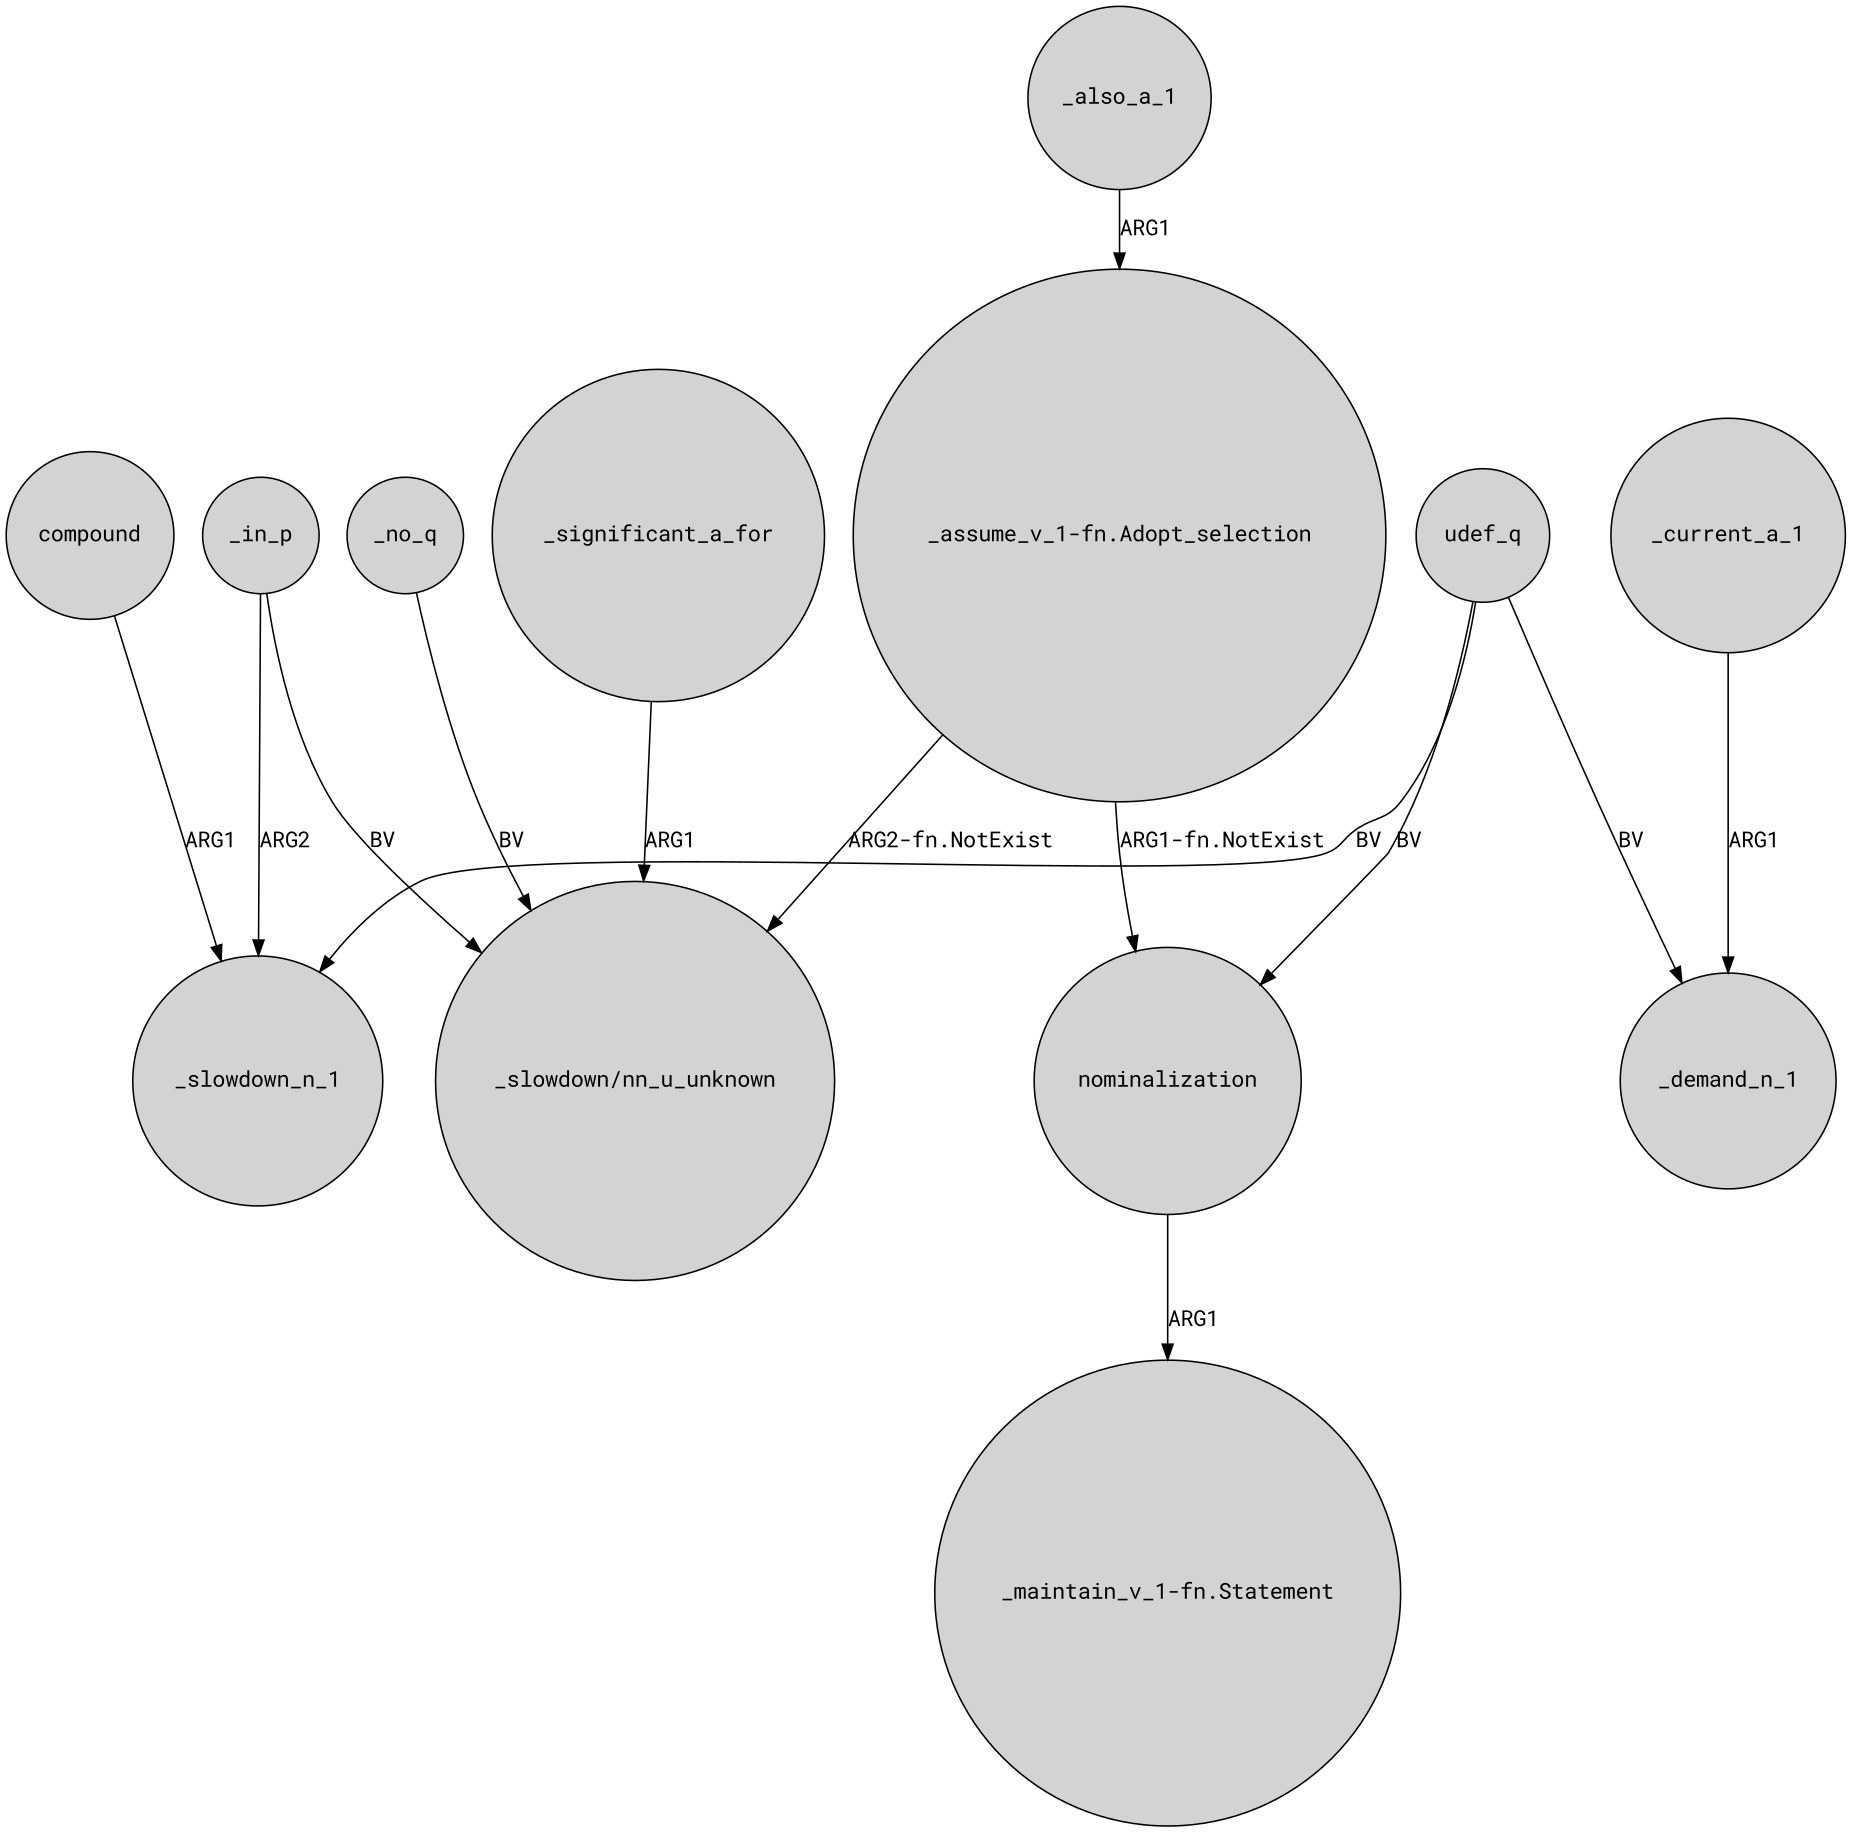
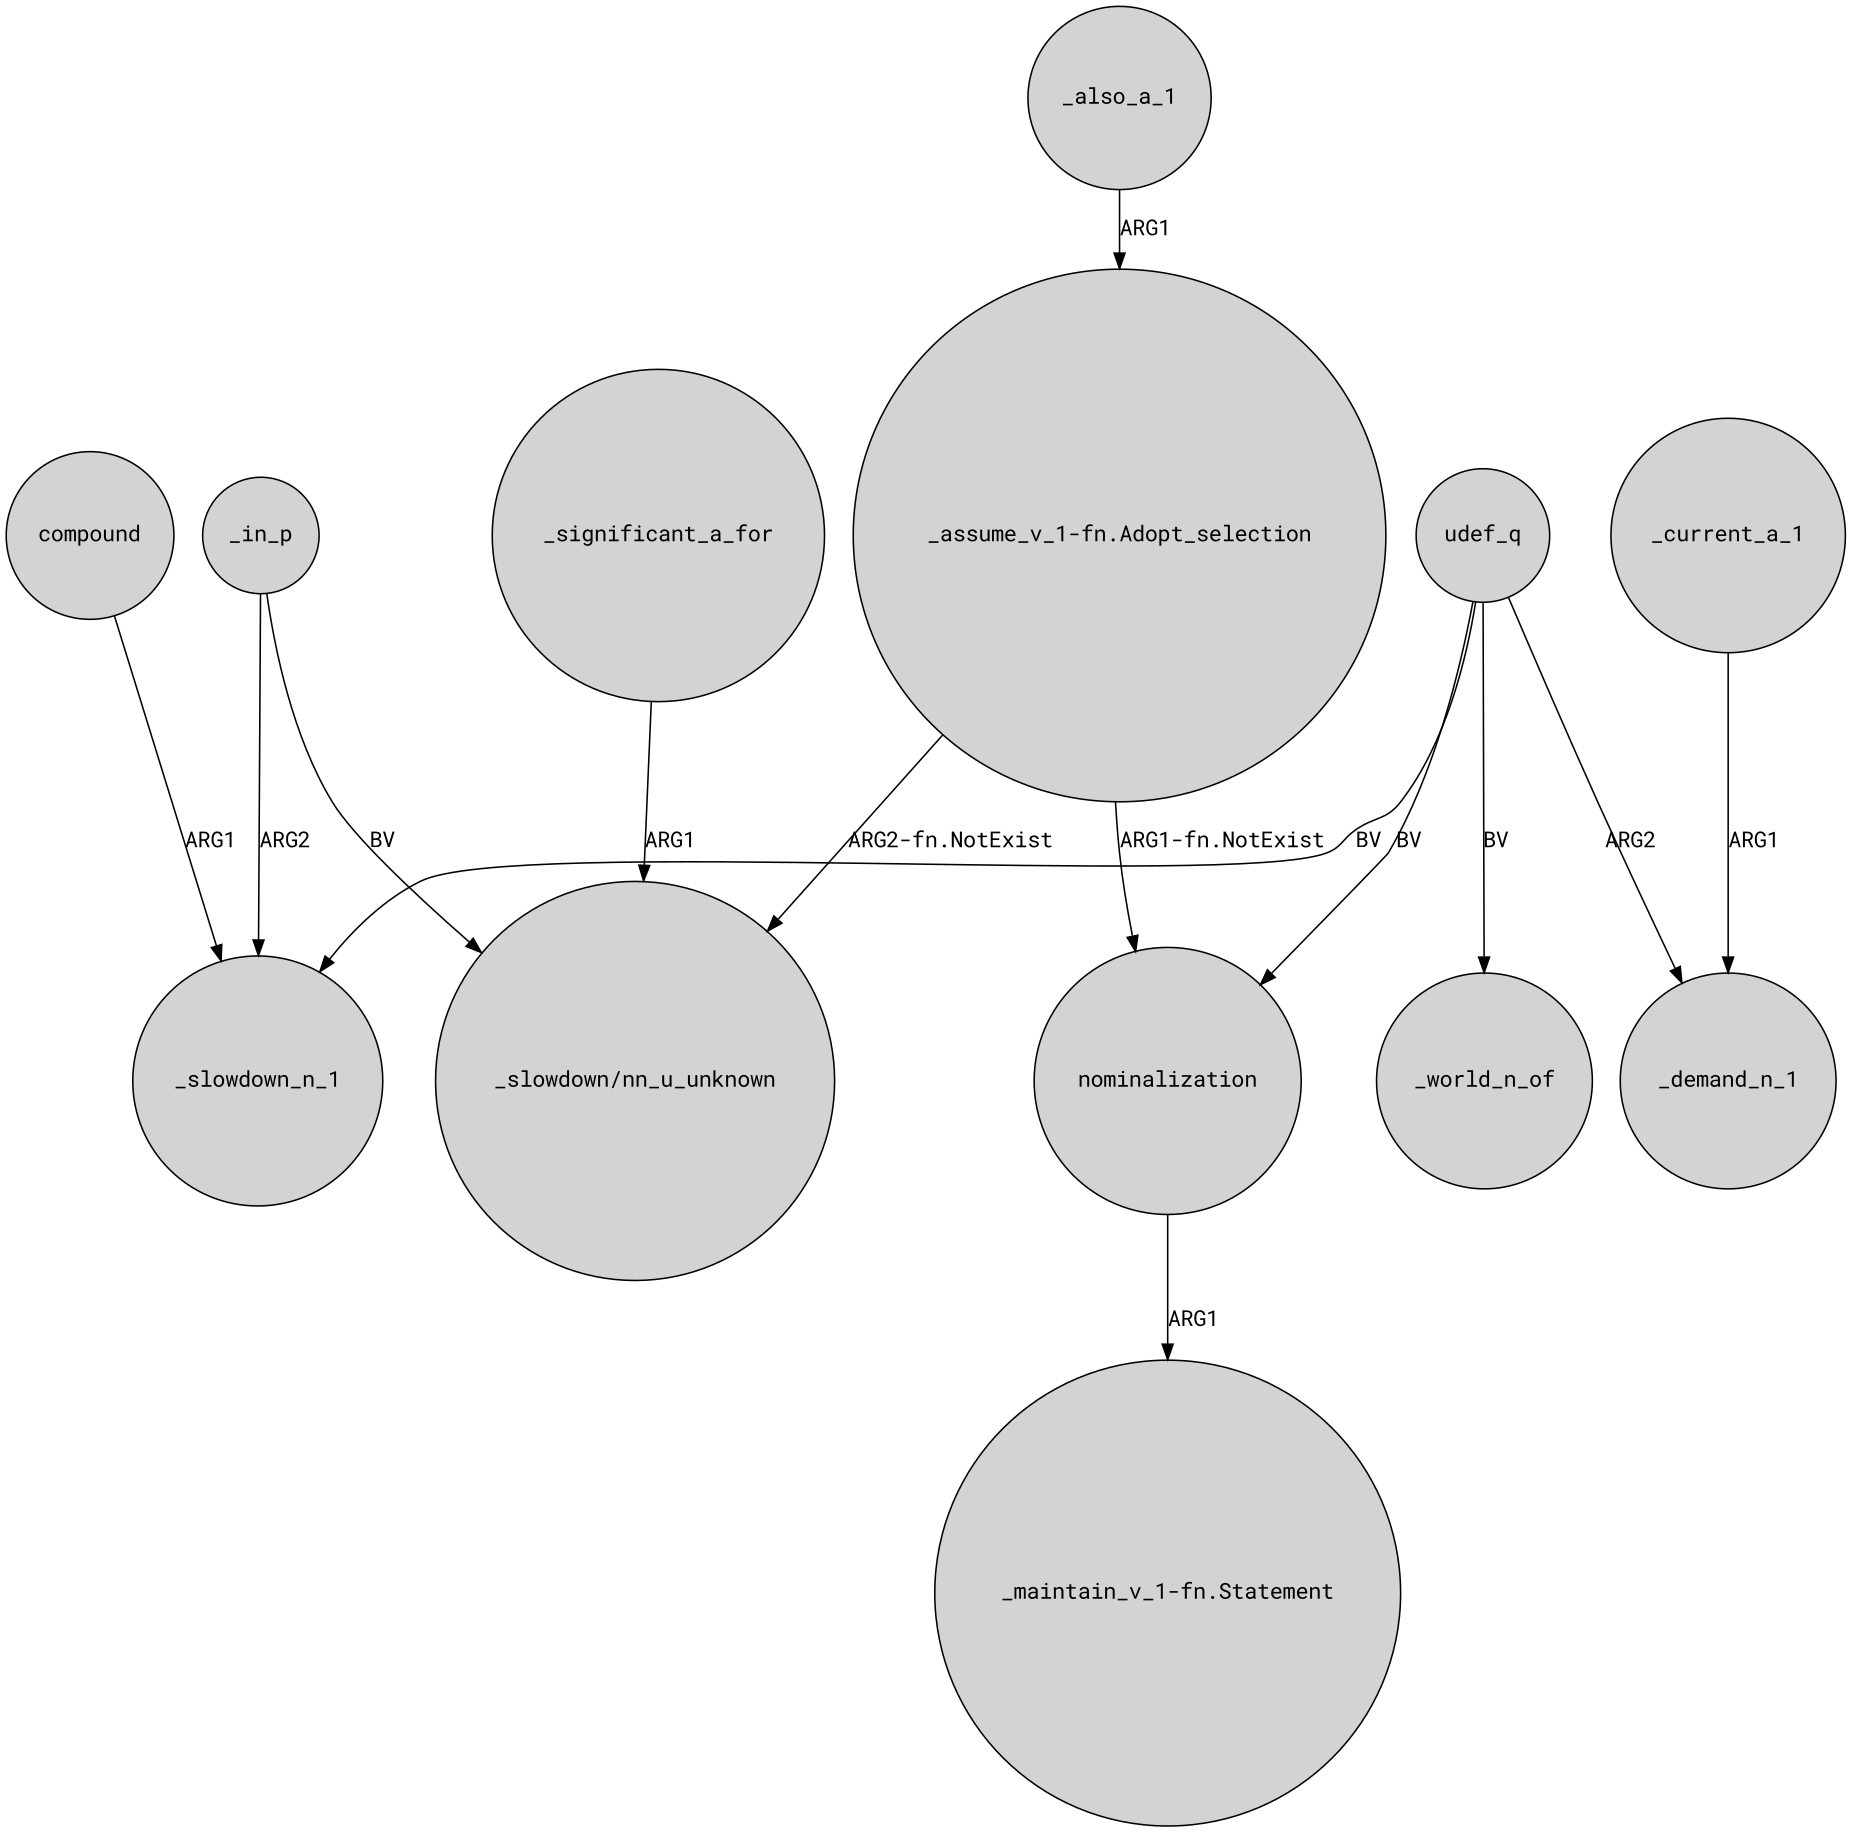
(405, 535) -> none
(1631, 842) -> (1631, 842)
none -> (1484, 1081)
